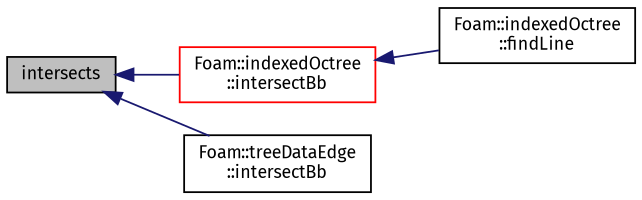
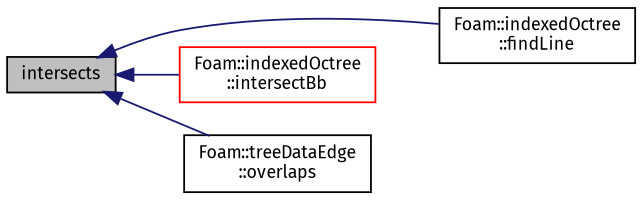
(416, 54) -> (275, 20)
(278, 164) -> (278, 164)
